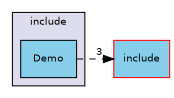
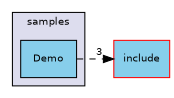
(49, 22) -> (49, 22)
